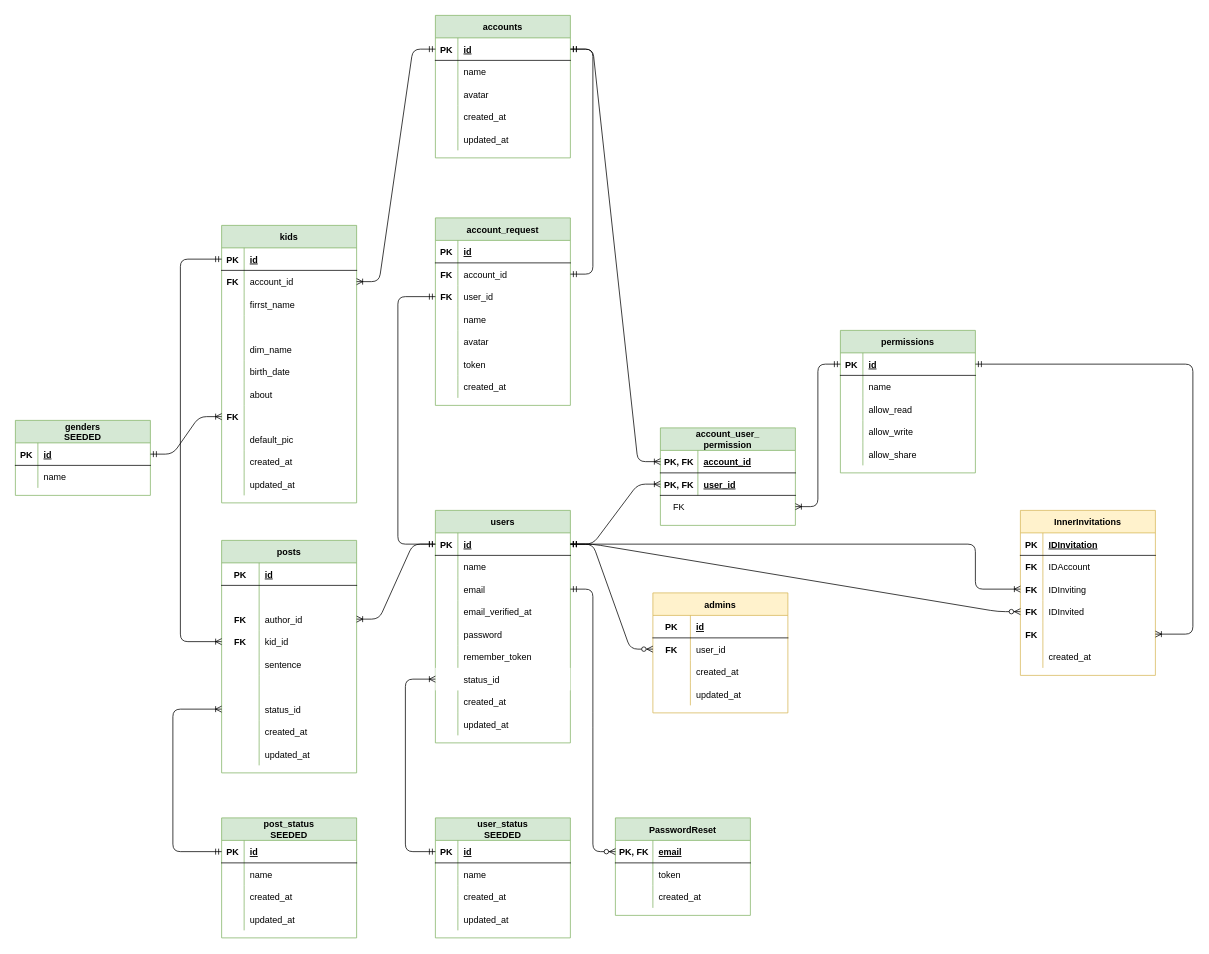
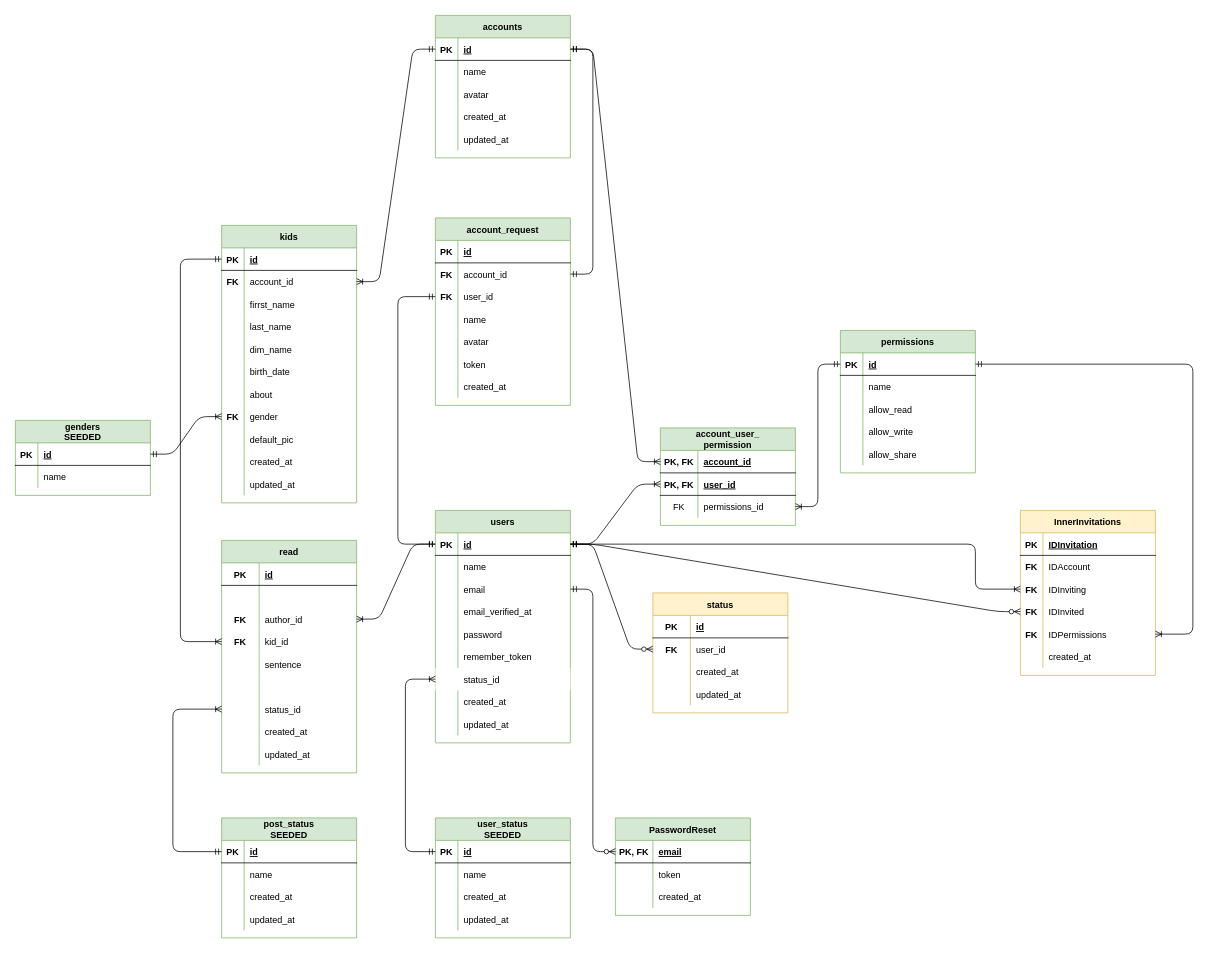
none -> (300, 327)
none -> (300, 417)
none -> (747, 507)
(289, 552) -> (289, 552)
(720, 605) -> (720, 605)
none -> (1099, 634)
